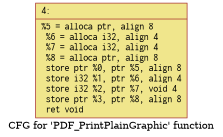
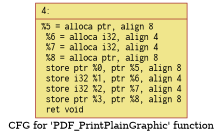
(109, 89) -> (111, 89)
